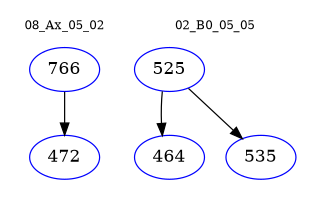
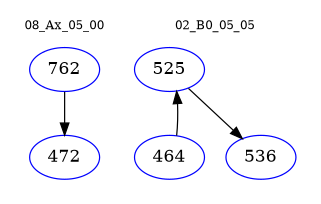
(65, 26) -> (65, 26)
(65, 70) -> (65, 70)
(161, 107) -> (178, 120)
(261, 157) -> (261, 157)
